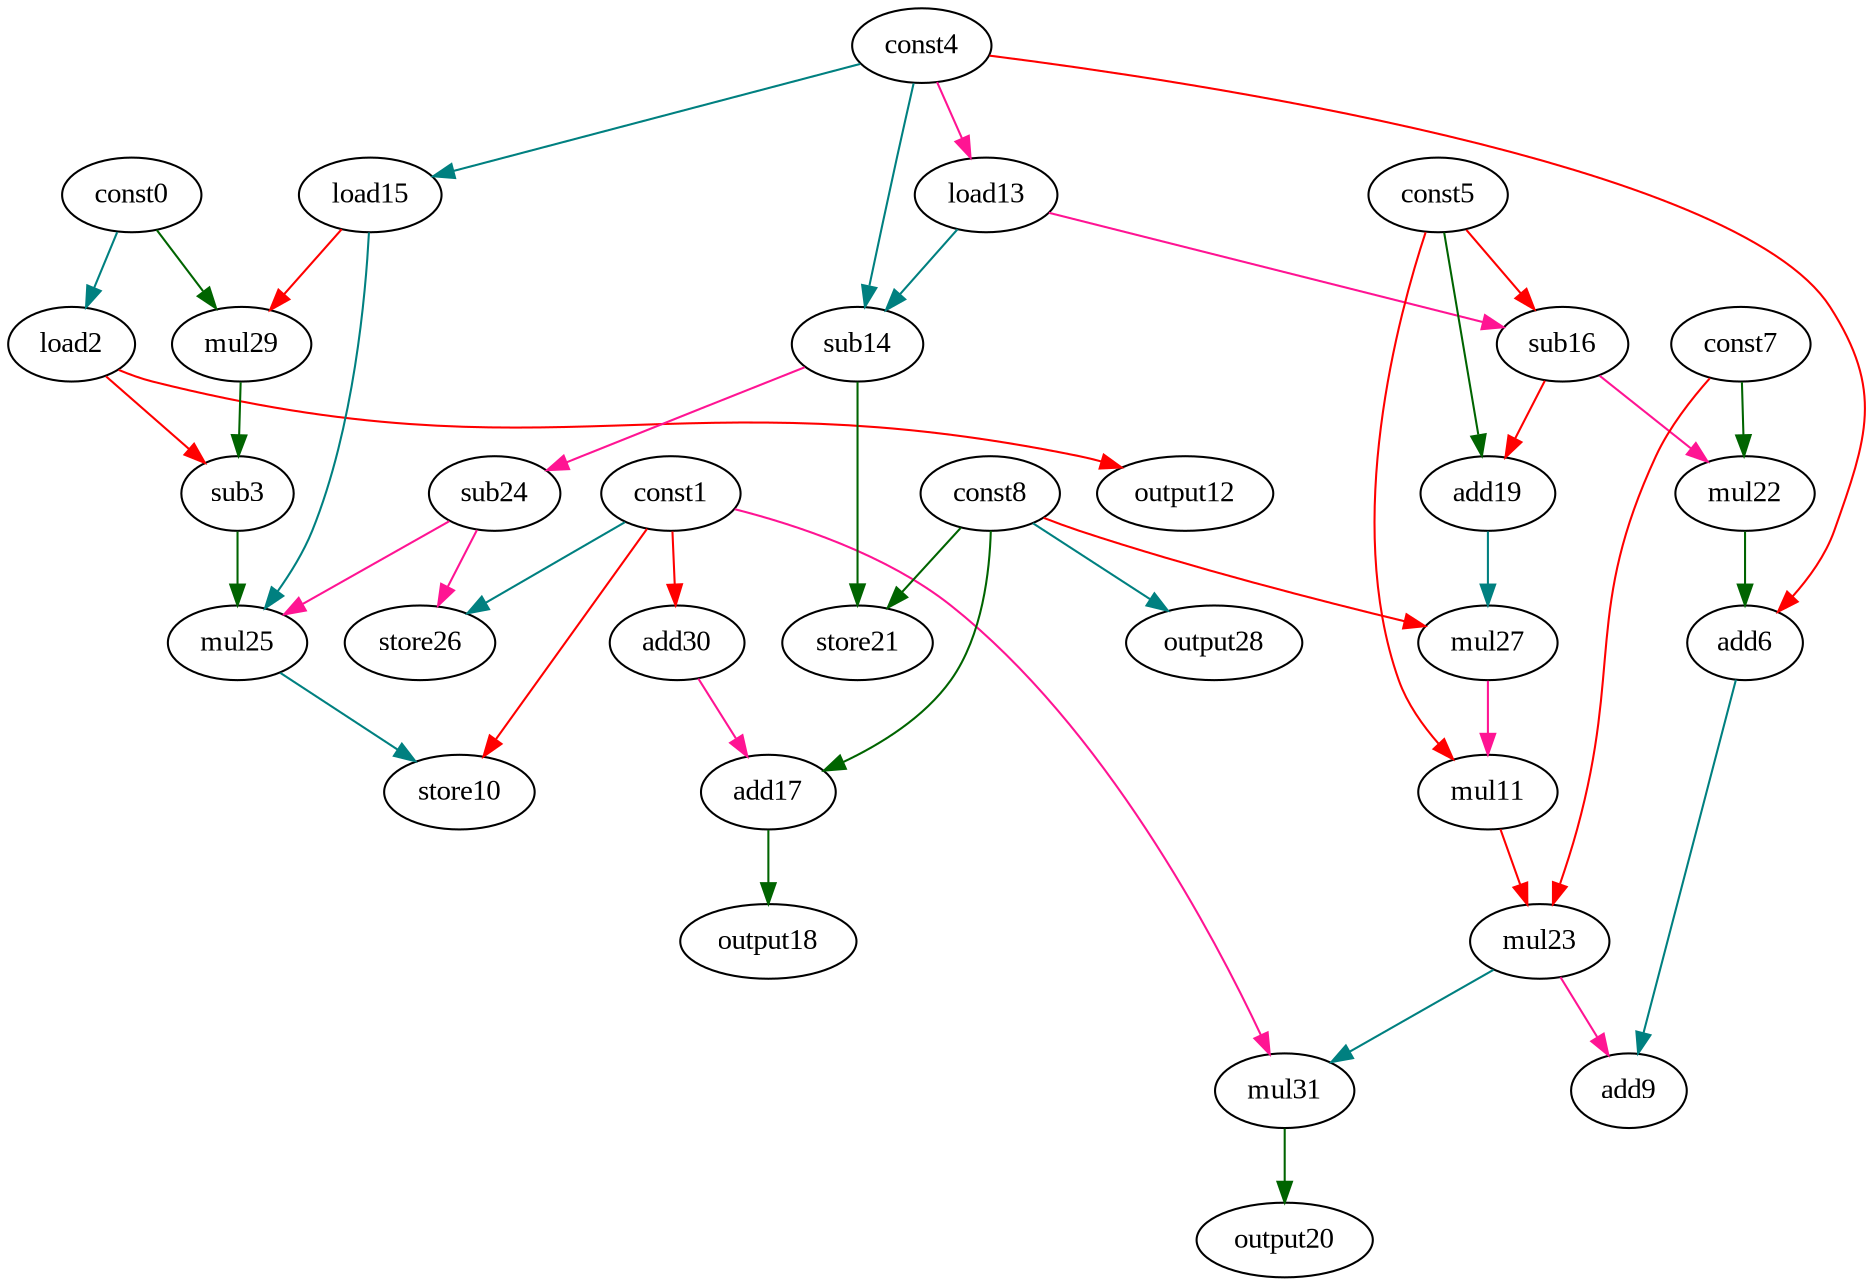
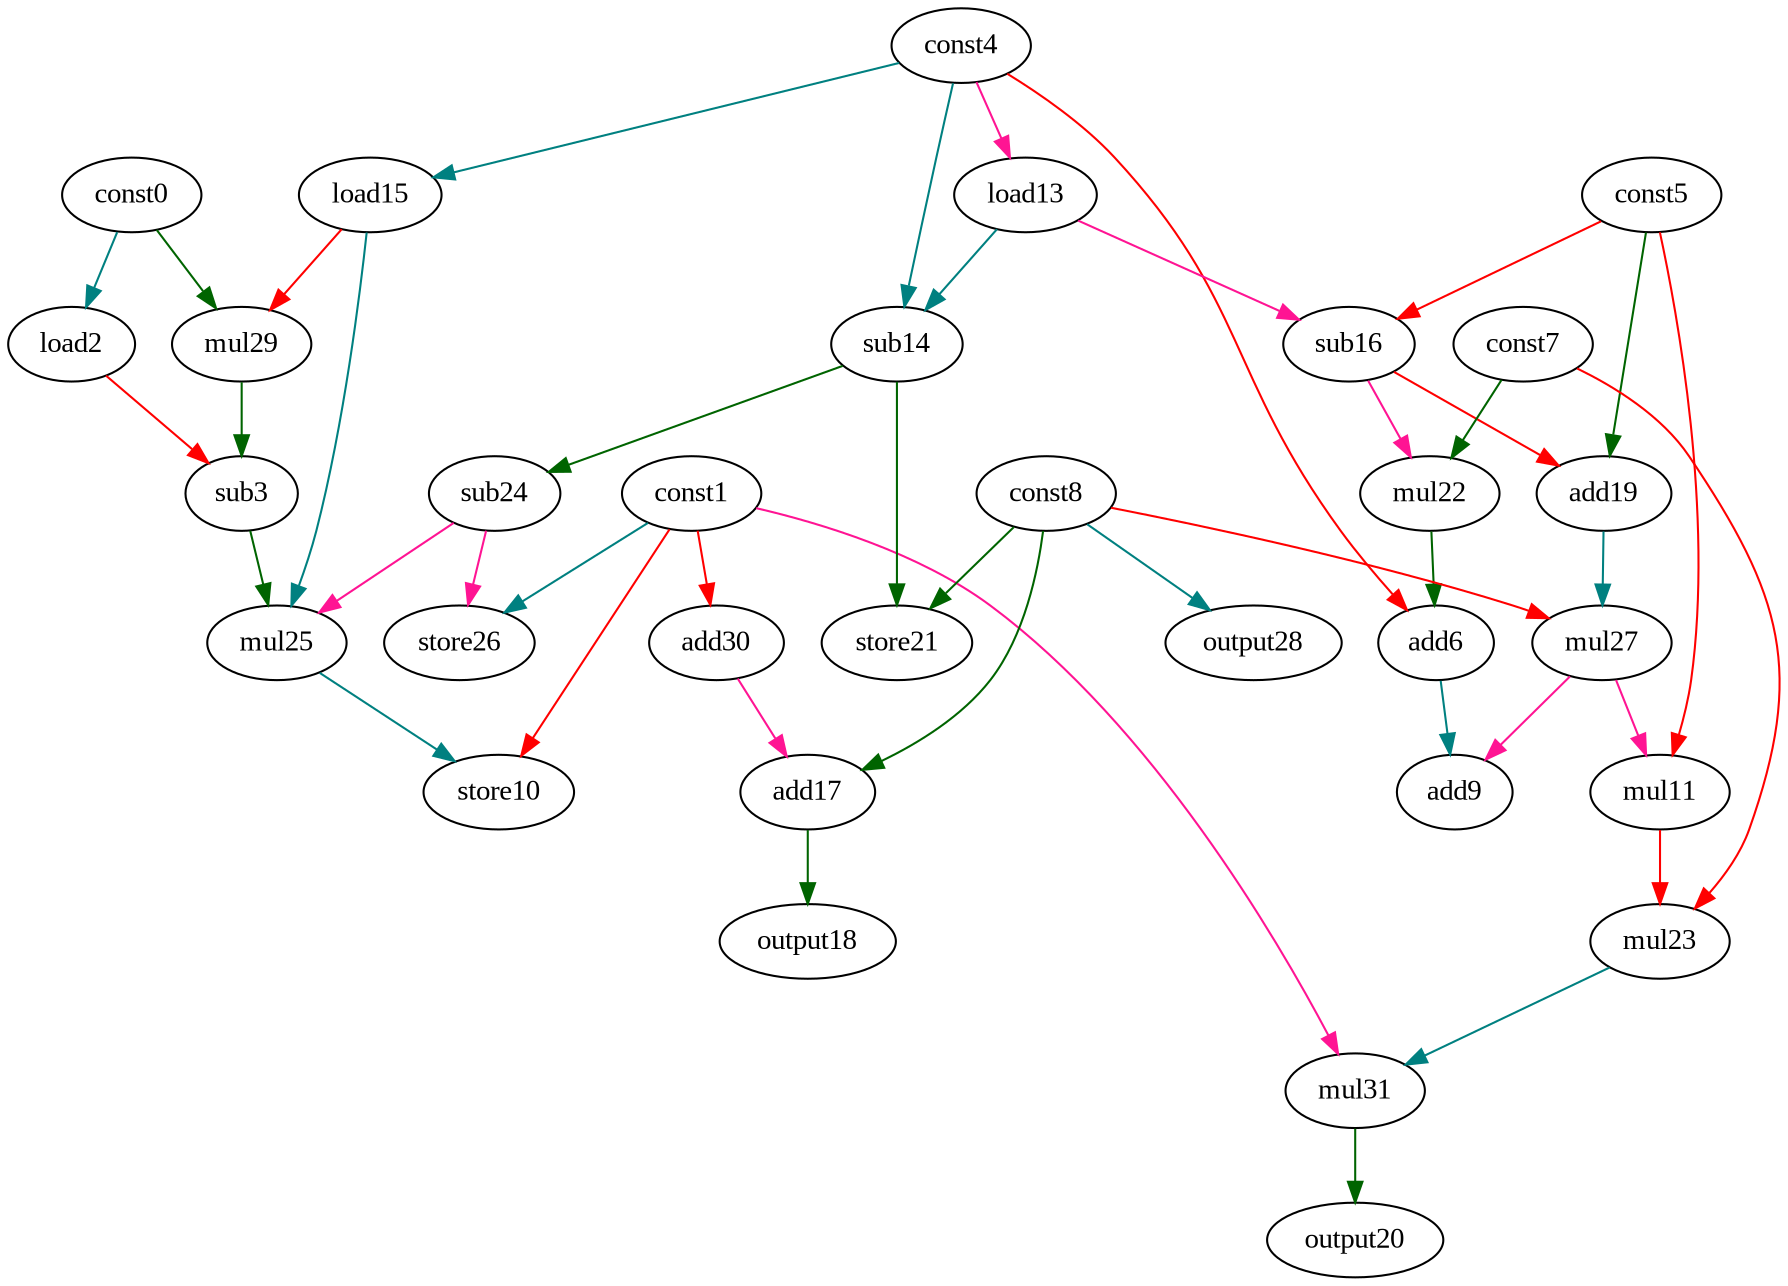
(698, 410) -> (706, 415)
(1185, 494) -> none
(1579, 1007) -> (1535, 711)
